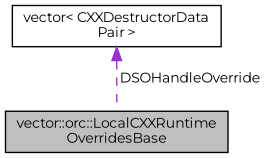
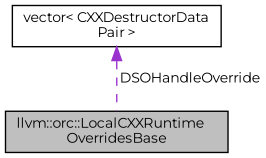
(117, 132) -> (117, 132)
